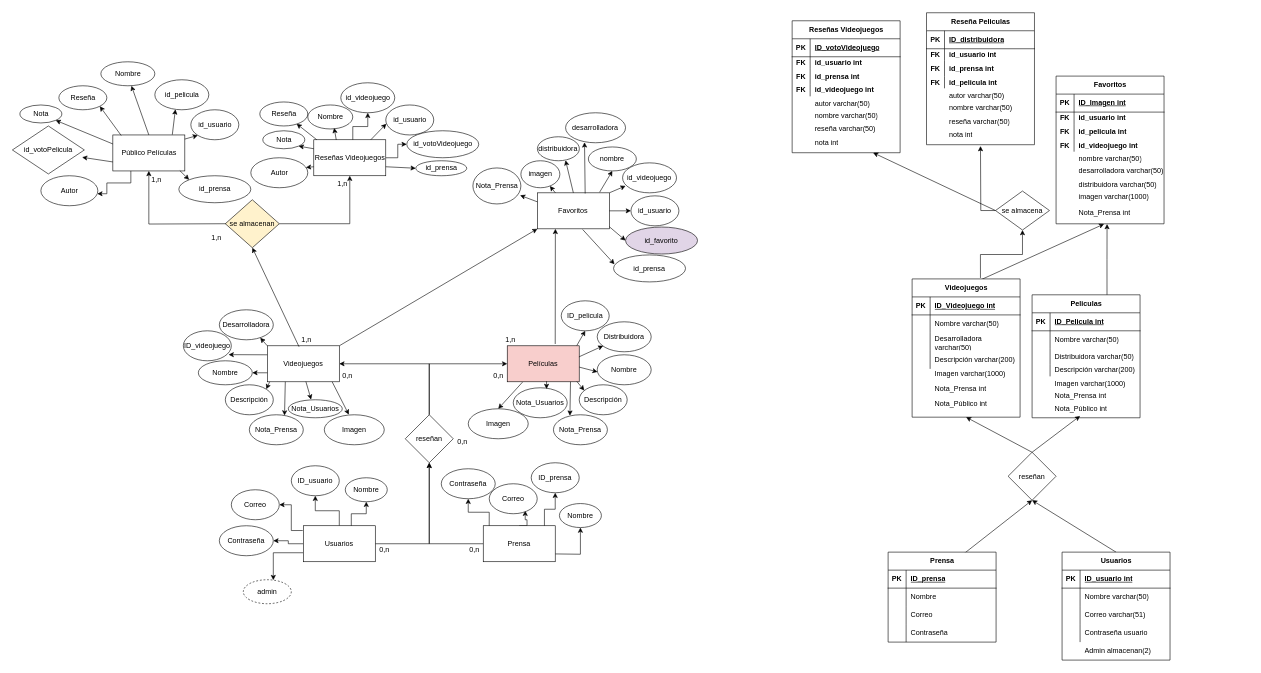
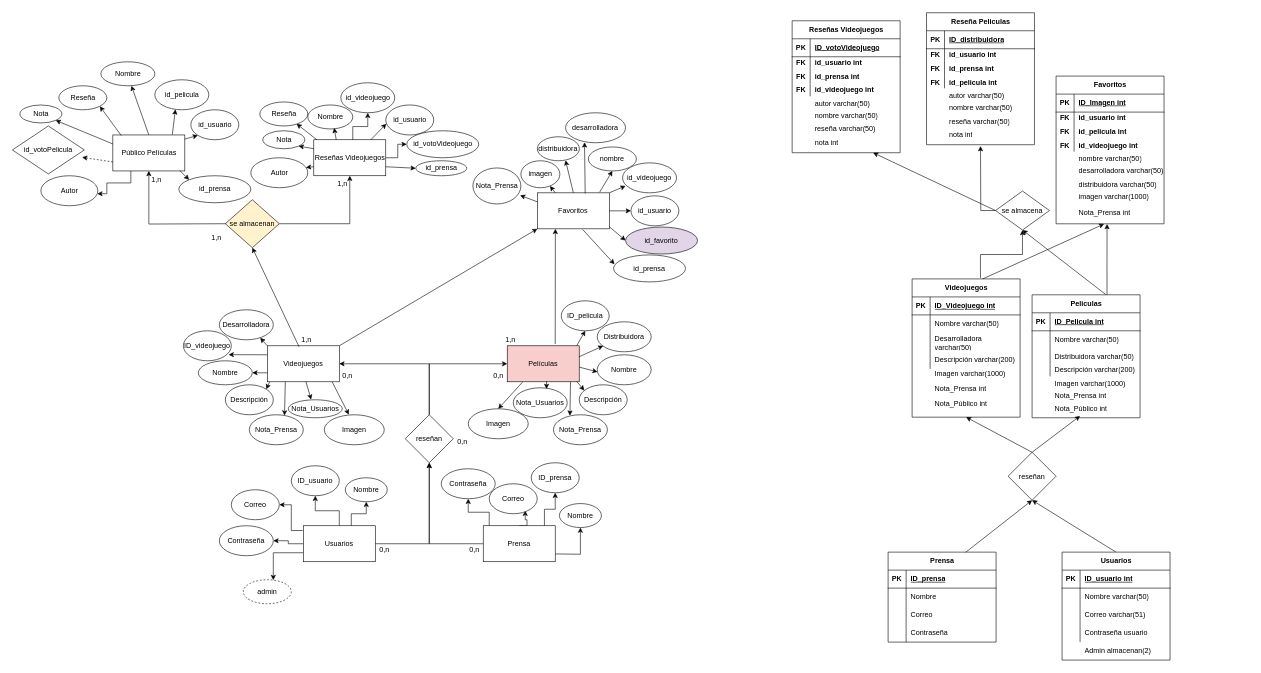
(99, 160) -> (99, 160)
none -> (1065, 263)
